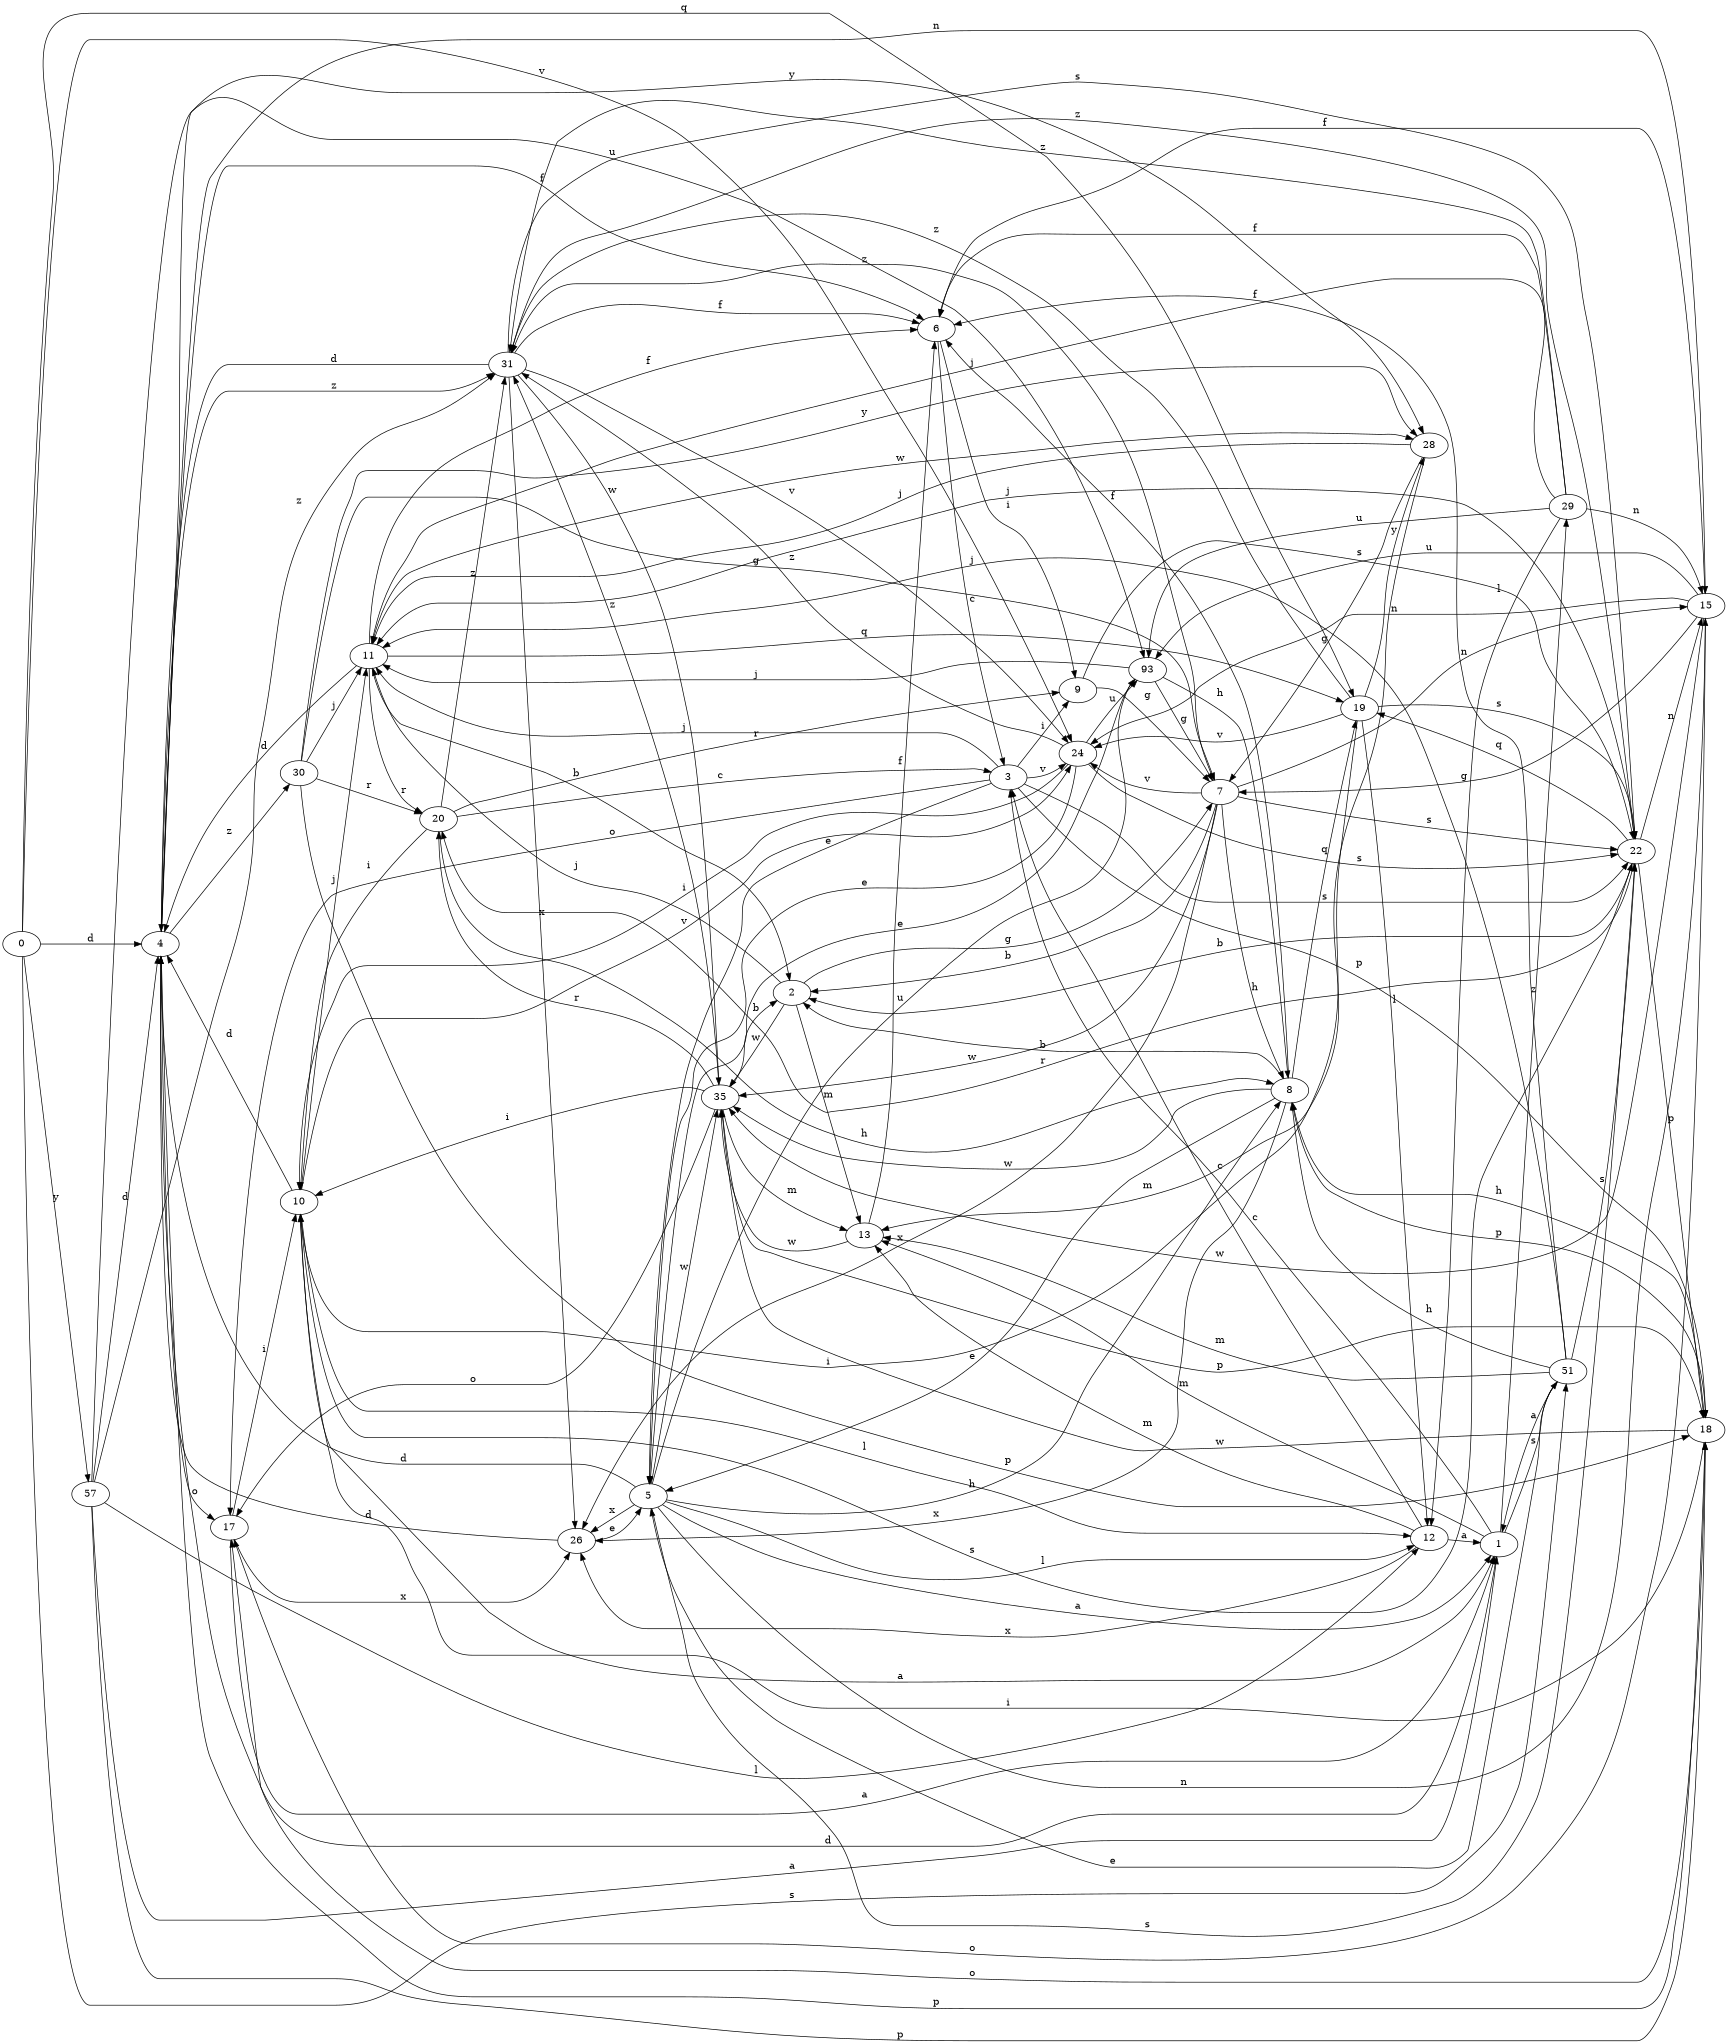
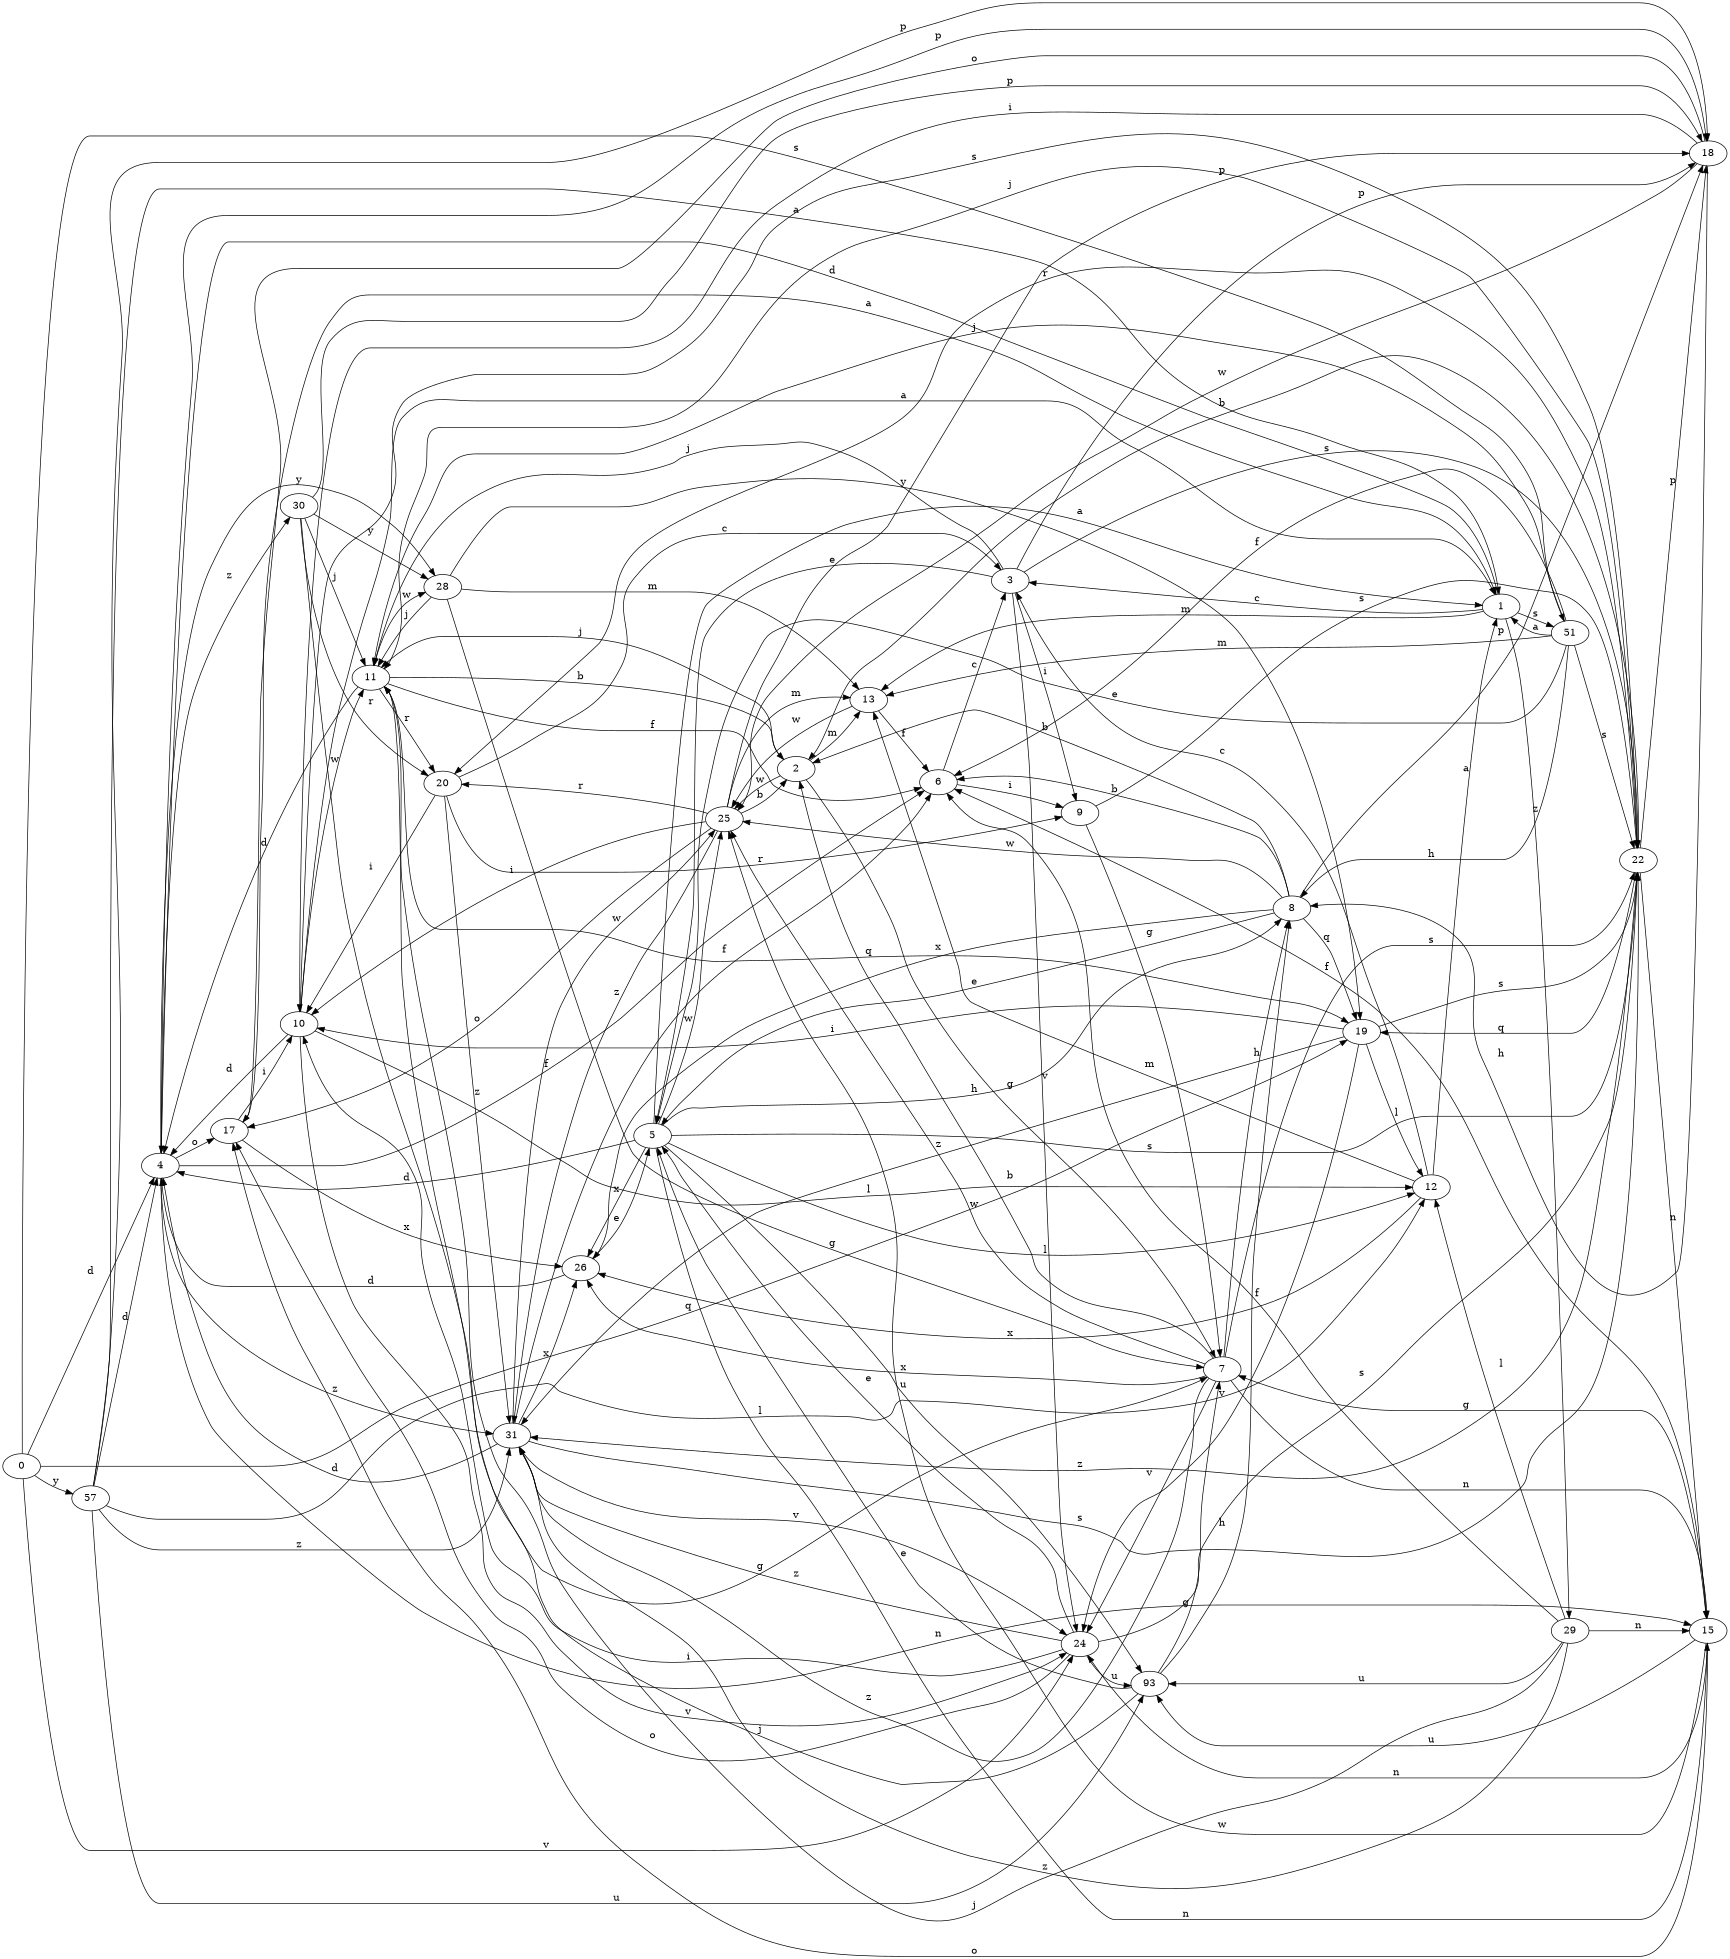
(1113, 497) -> (1115, 790)
(1387, 579) -> (1070, 536)
(334, 880) -> (335, 760)
(351, 889) -> (540, 1652)
(720, 1097) -> (724, 819)
(797, 1120) -> none
